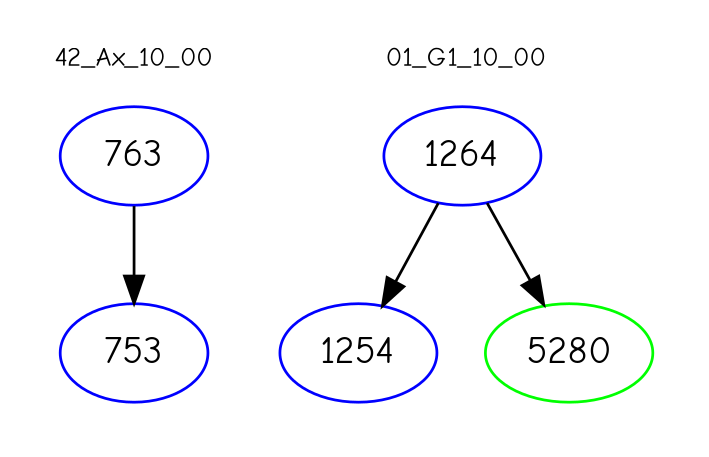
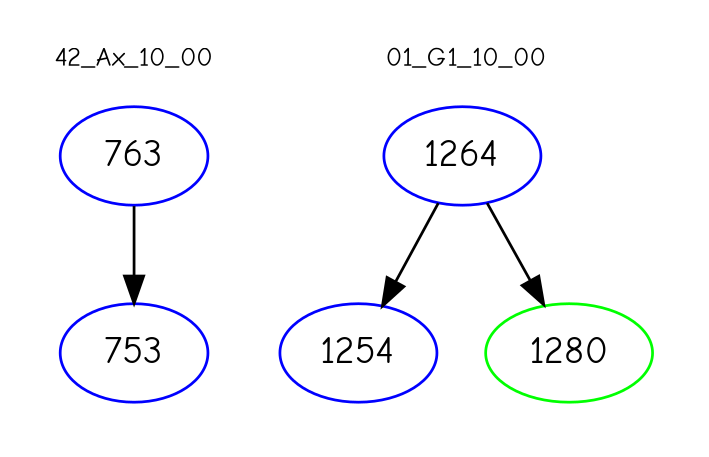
(569, 353) -> (569, 353)
